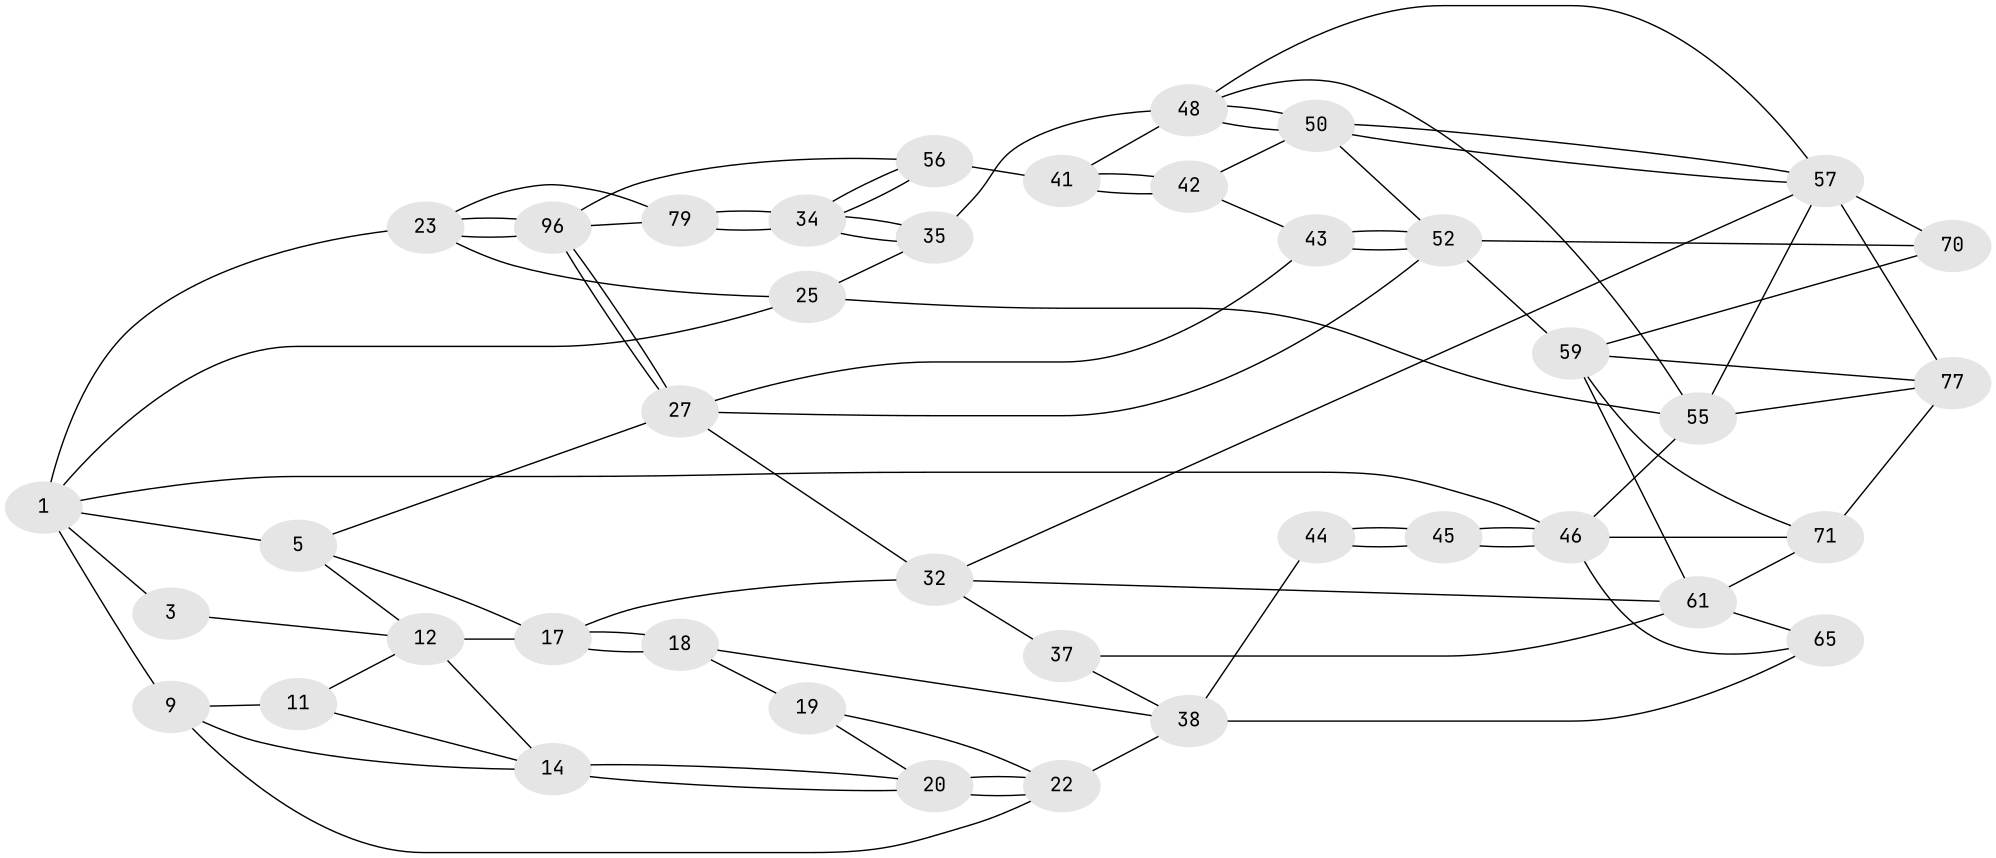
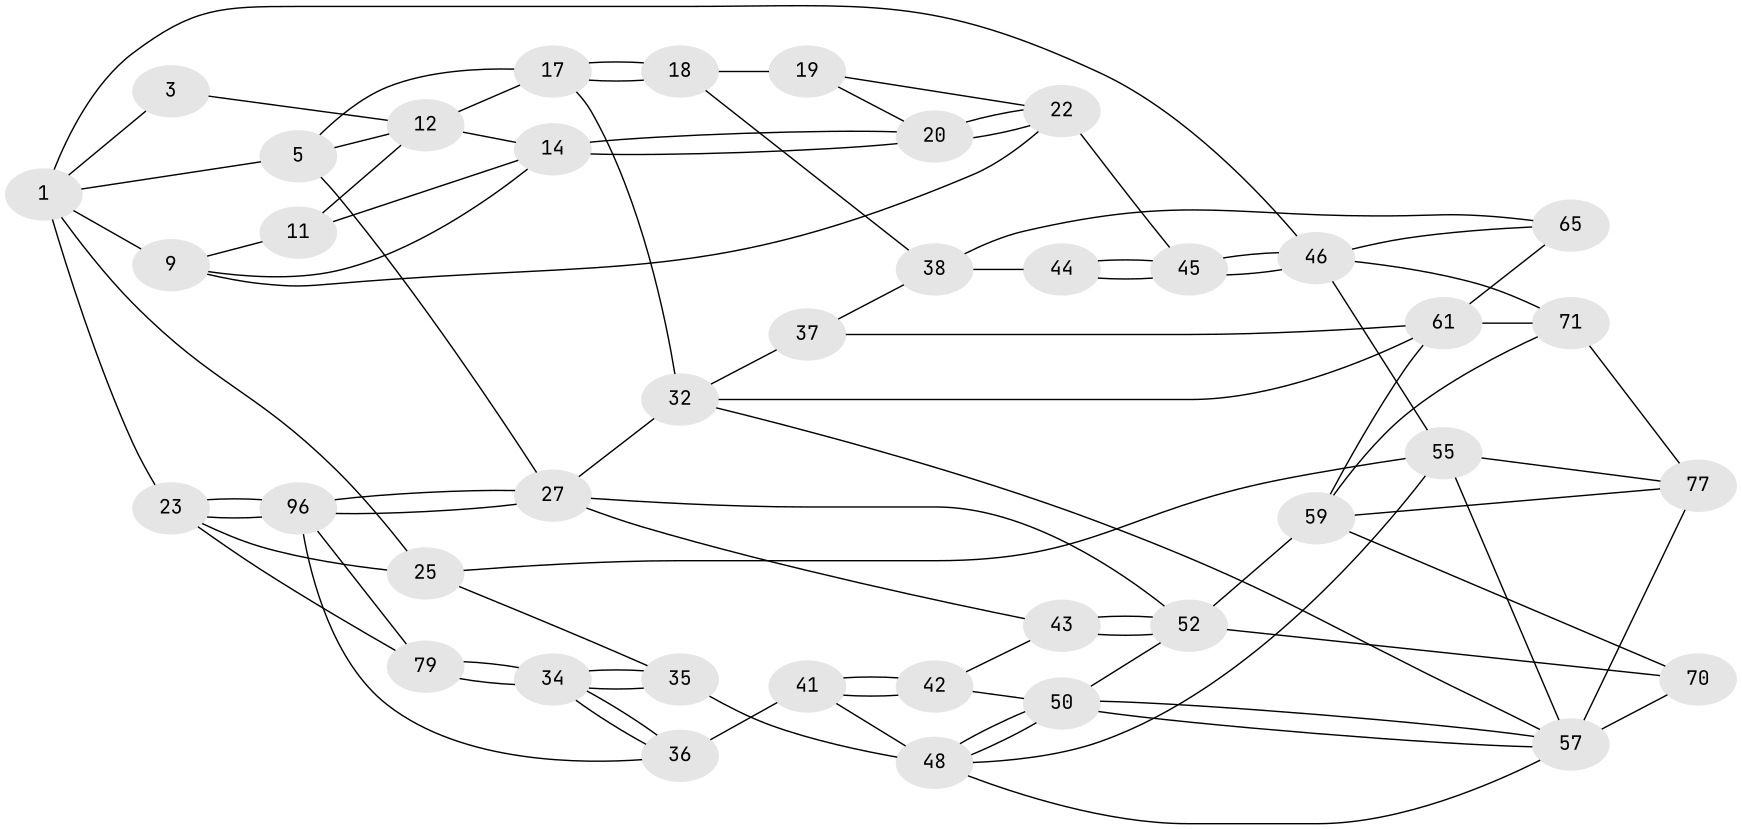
(935, 161) -> (680, 756)
(1126, 754) -> (1125, 191)
